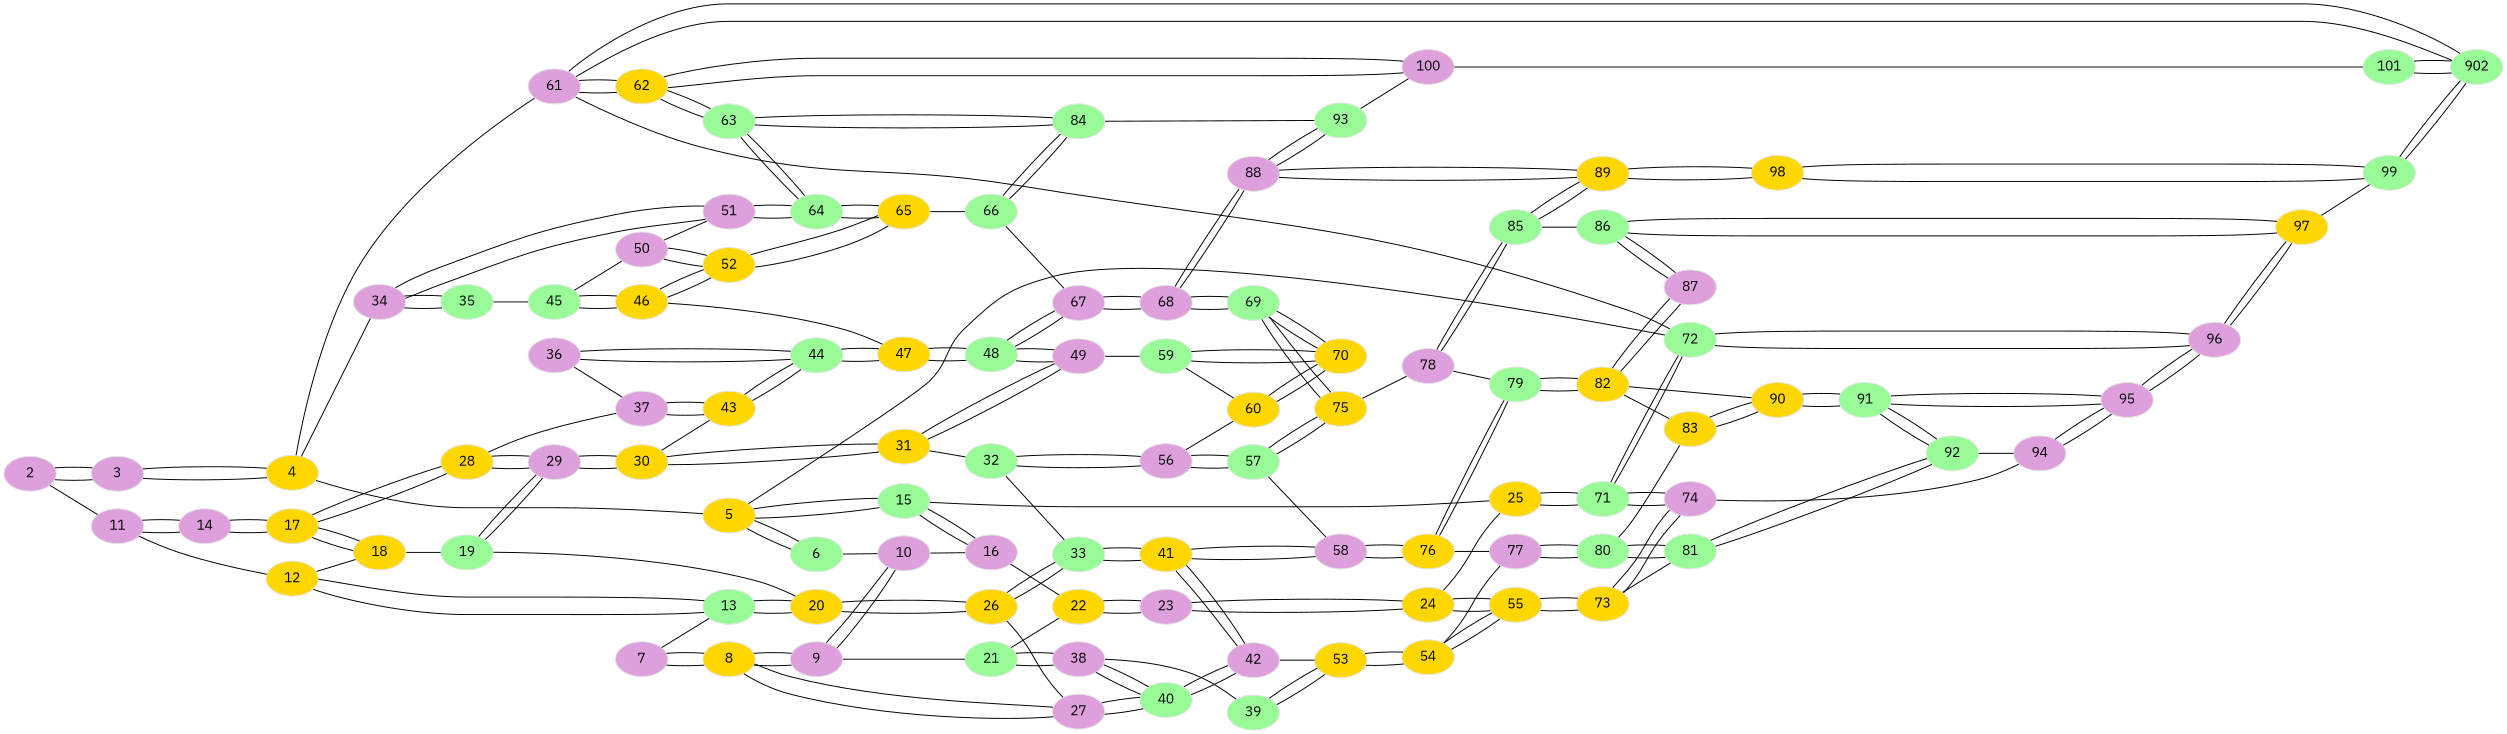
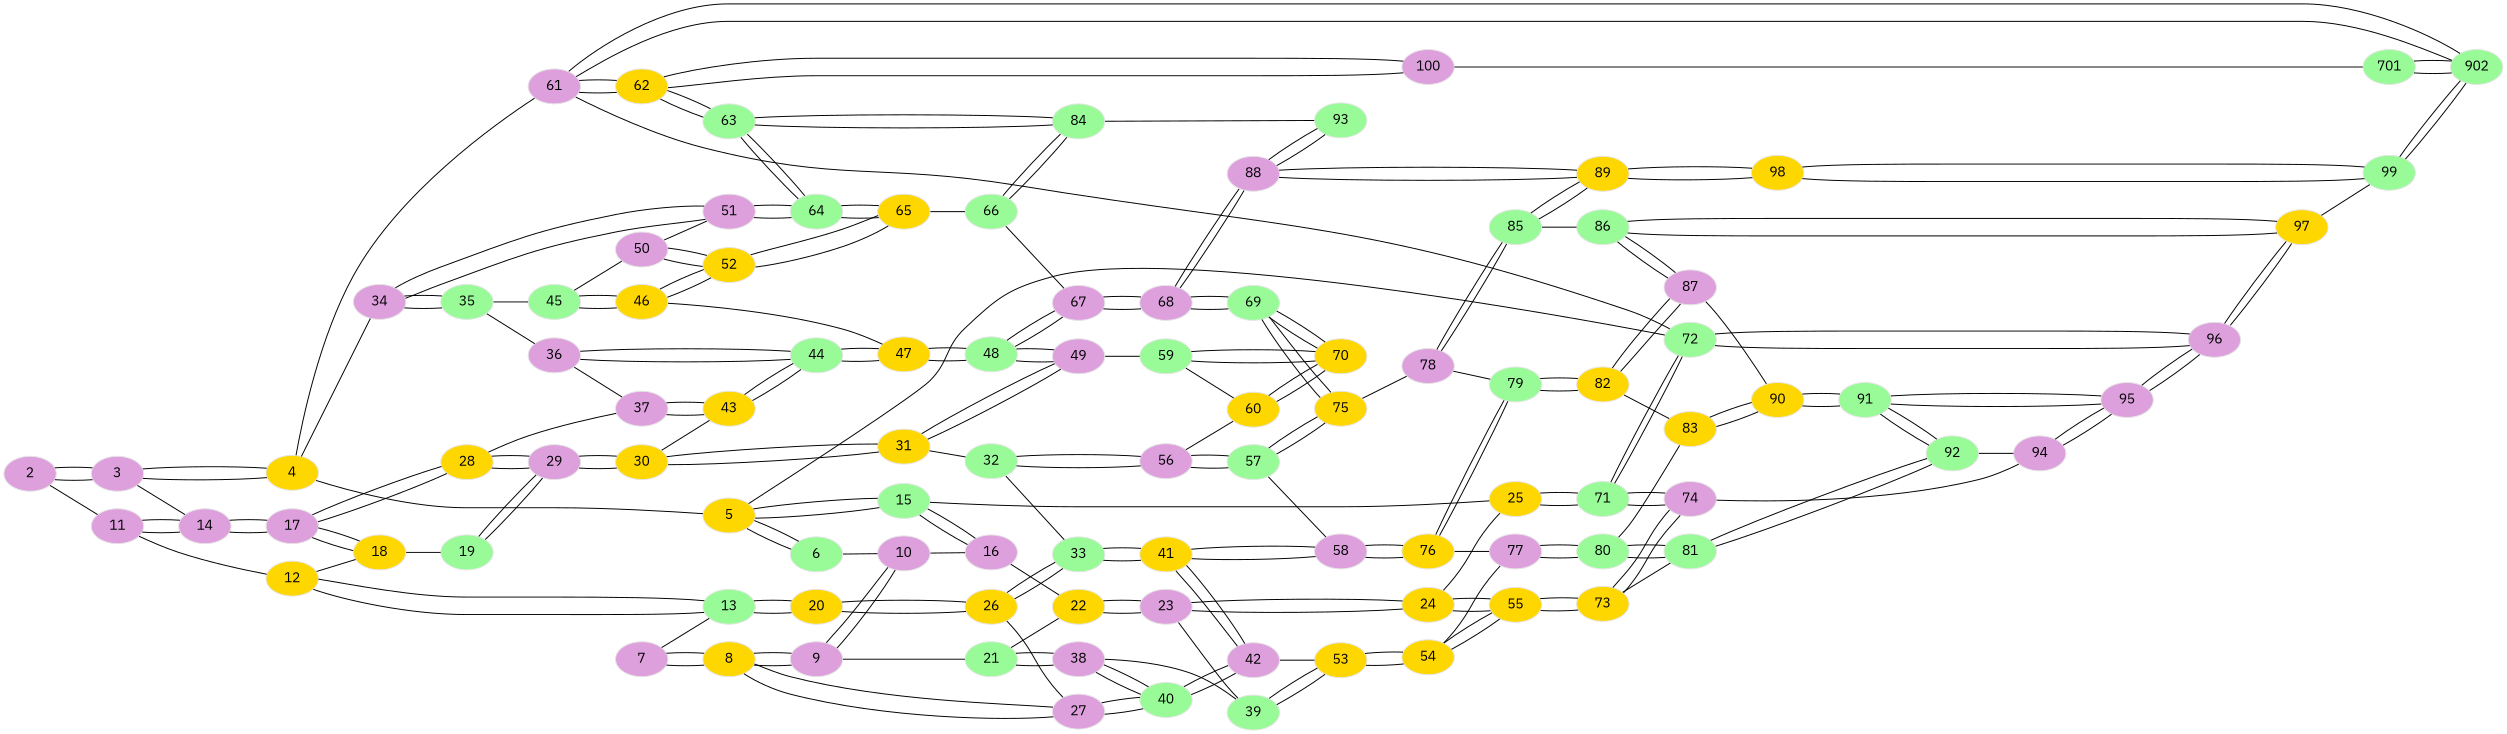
(2389, 67) -> (2389, 67)
(1385, 94) -> none
none -> (511, 329)
(1690, 392) -> (1736, 339)
none -> (161, 500)
(292, 526) -> (292, 526)
(647, 561) -> none
none -> (1207, 661)
